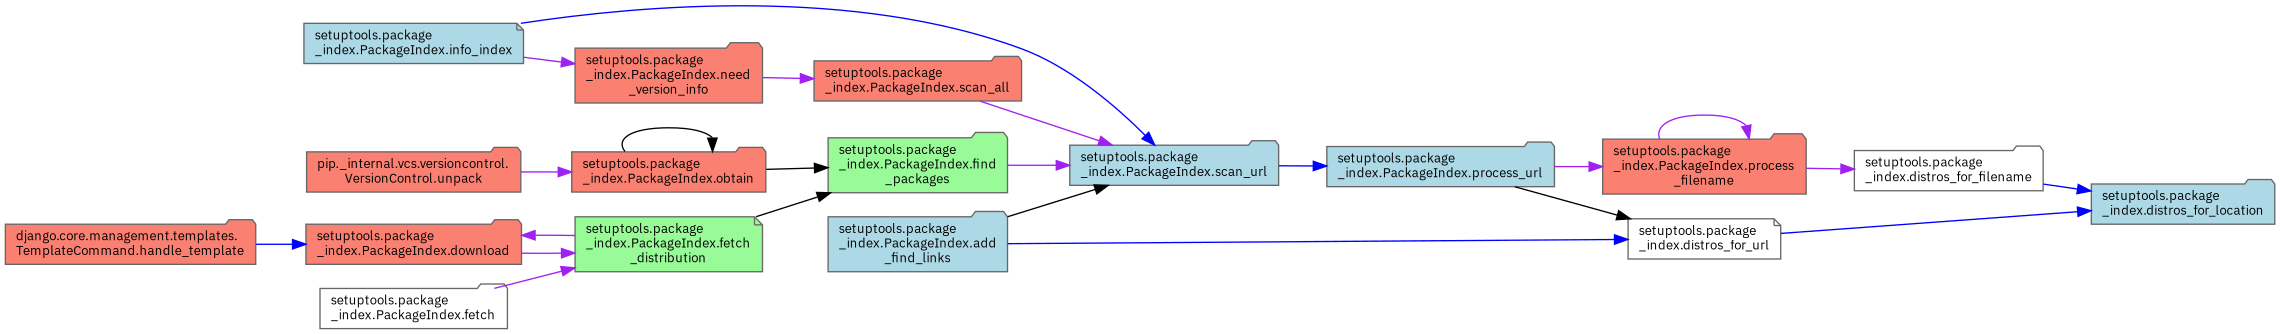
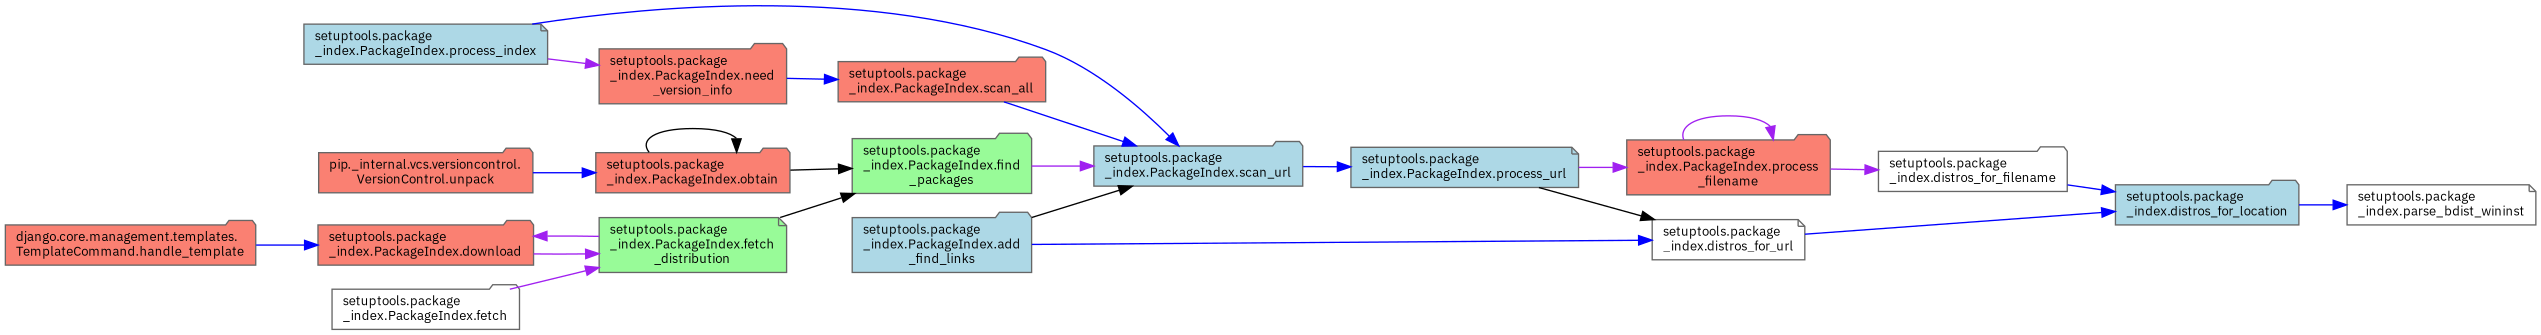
(414, 43) -> (426, 44)
(782, 78) -> (806, 79)
(1039, 121) -> (1064, 122)
(1441, 167) -> (1465, 167)
(539, 172) -> (558, 173)
none -> (2441, 205)
